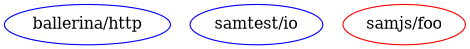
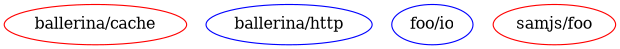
none -> (95, 25)
(256, 25) -> (432, 25)
